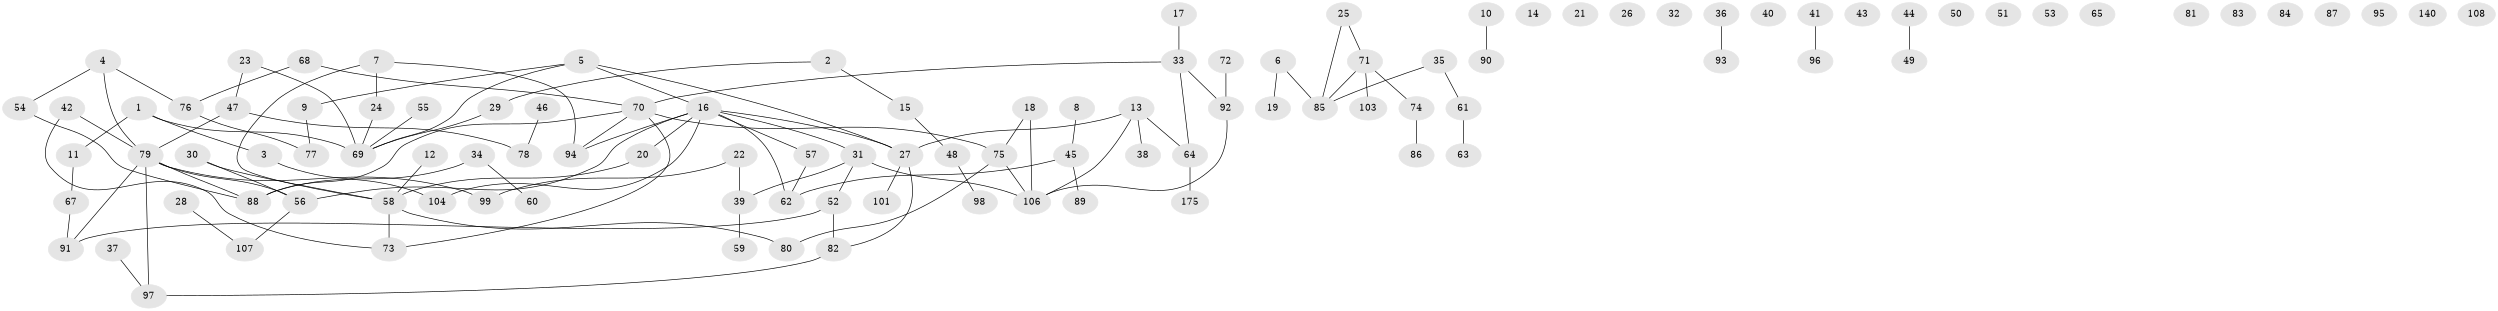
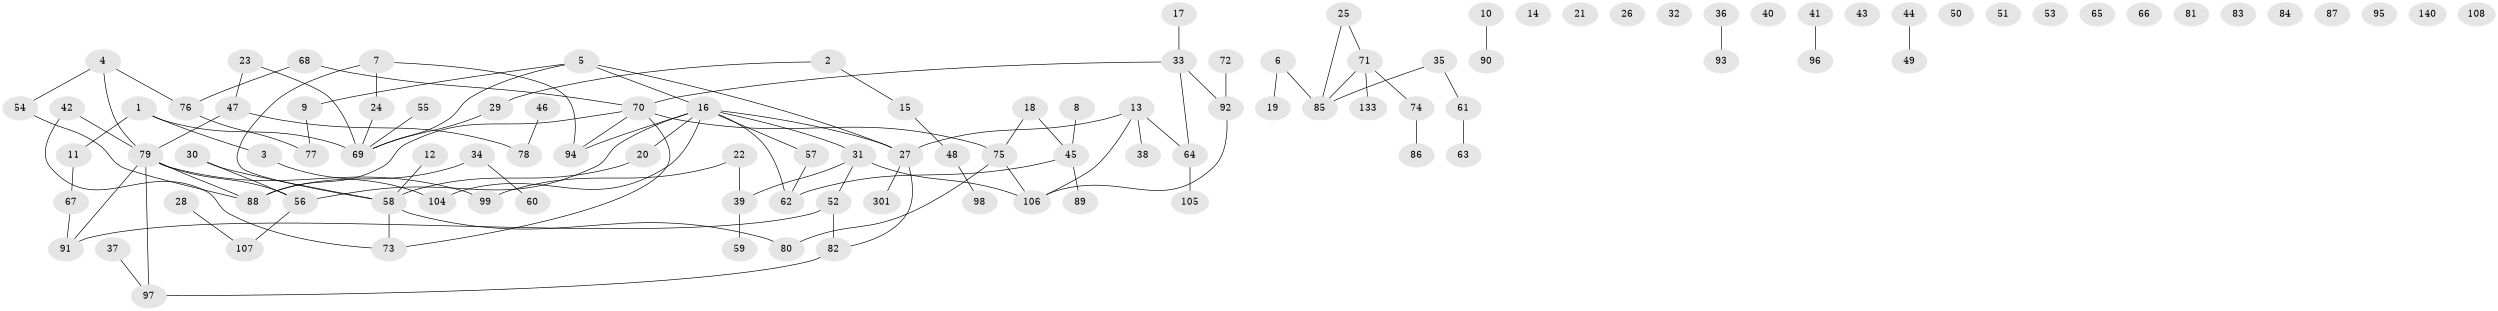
none -> (2144, 14)
(1368, 108) -> (1368, 108)
(1031, 155) -> (1051, 132)
(882, 202) -> (882, 202)
(1190, 202) -> (1190, 202)
